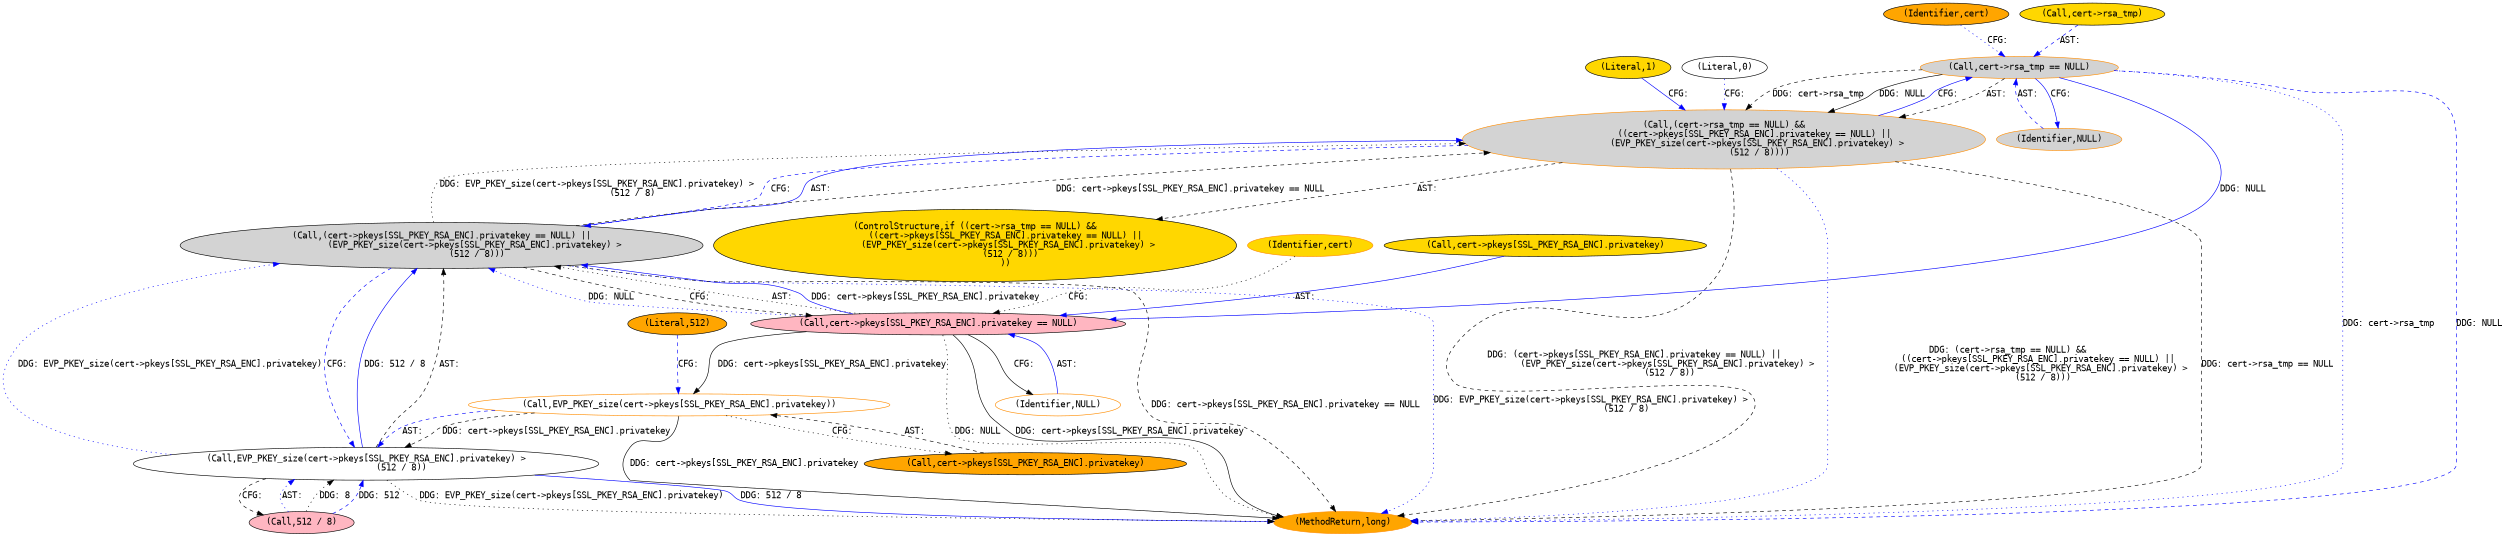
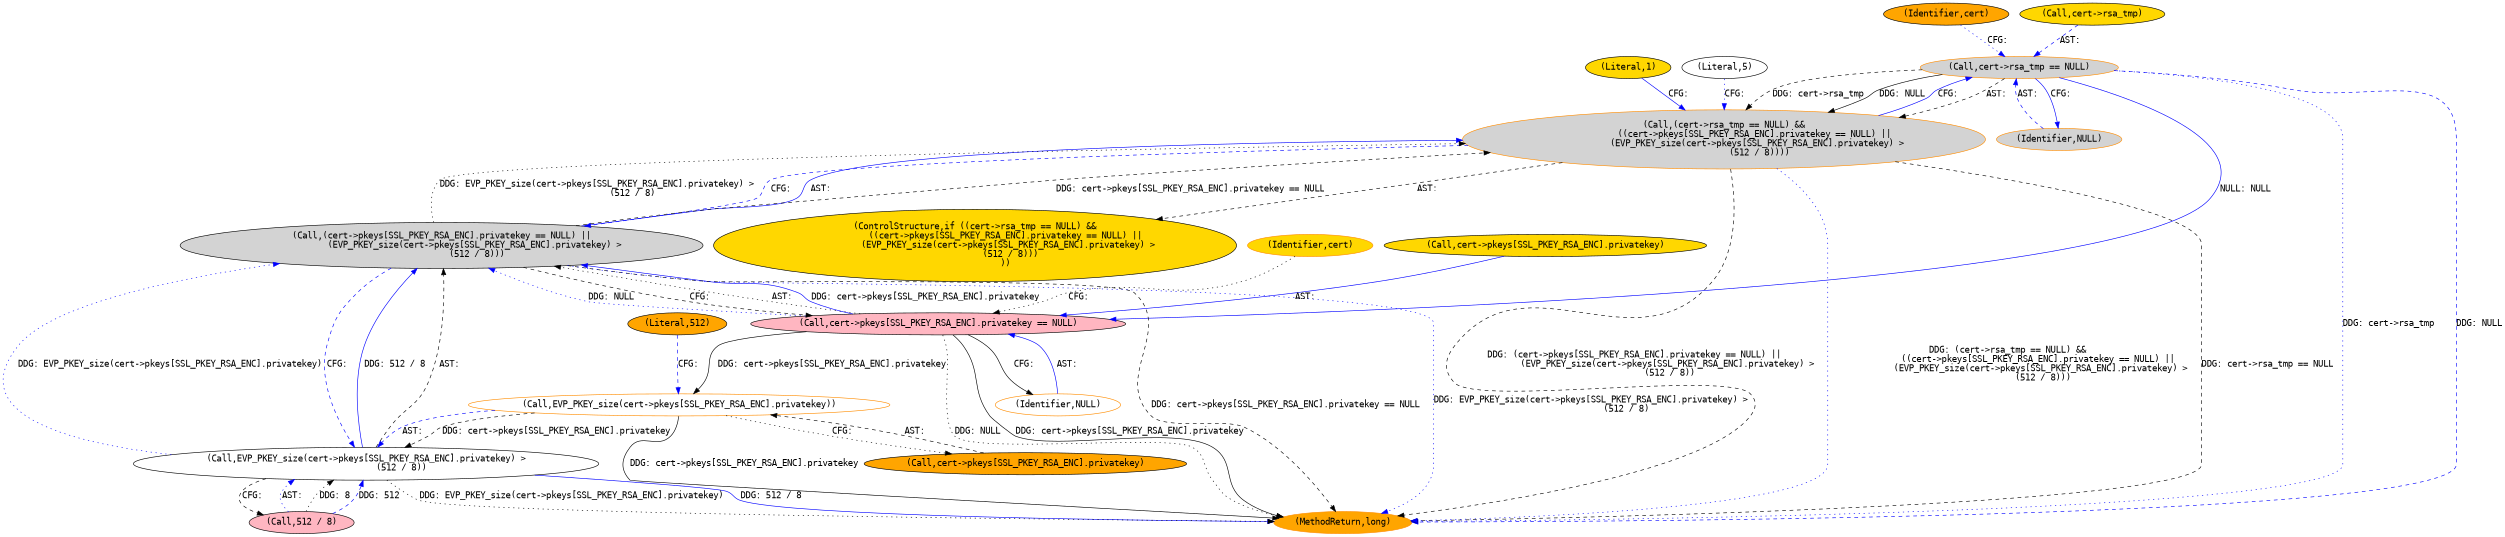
(1725, 68) -> (1725, 68)
(2243, 189) -> (2245, 189)
